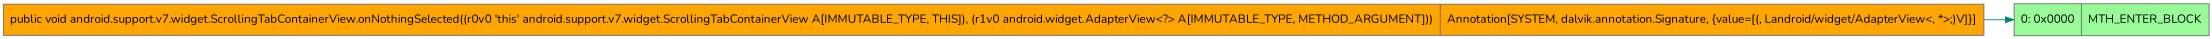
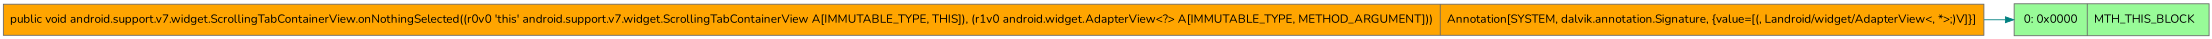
(2145, 19) -> (2145, 19)
